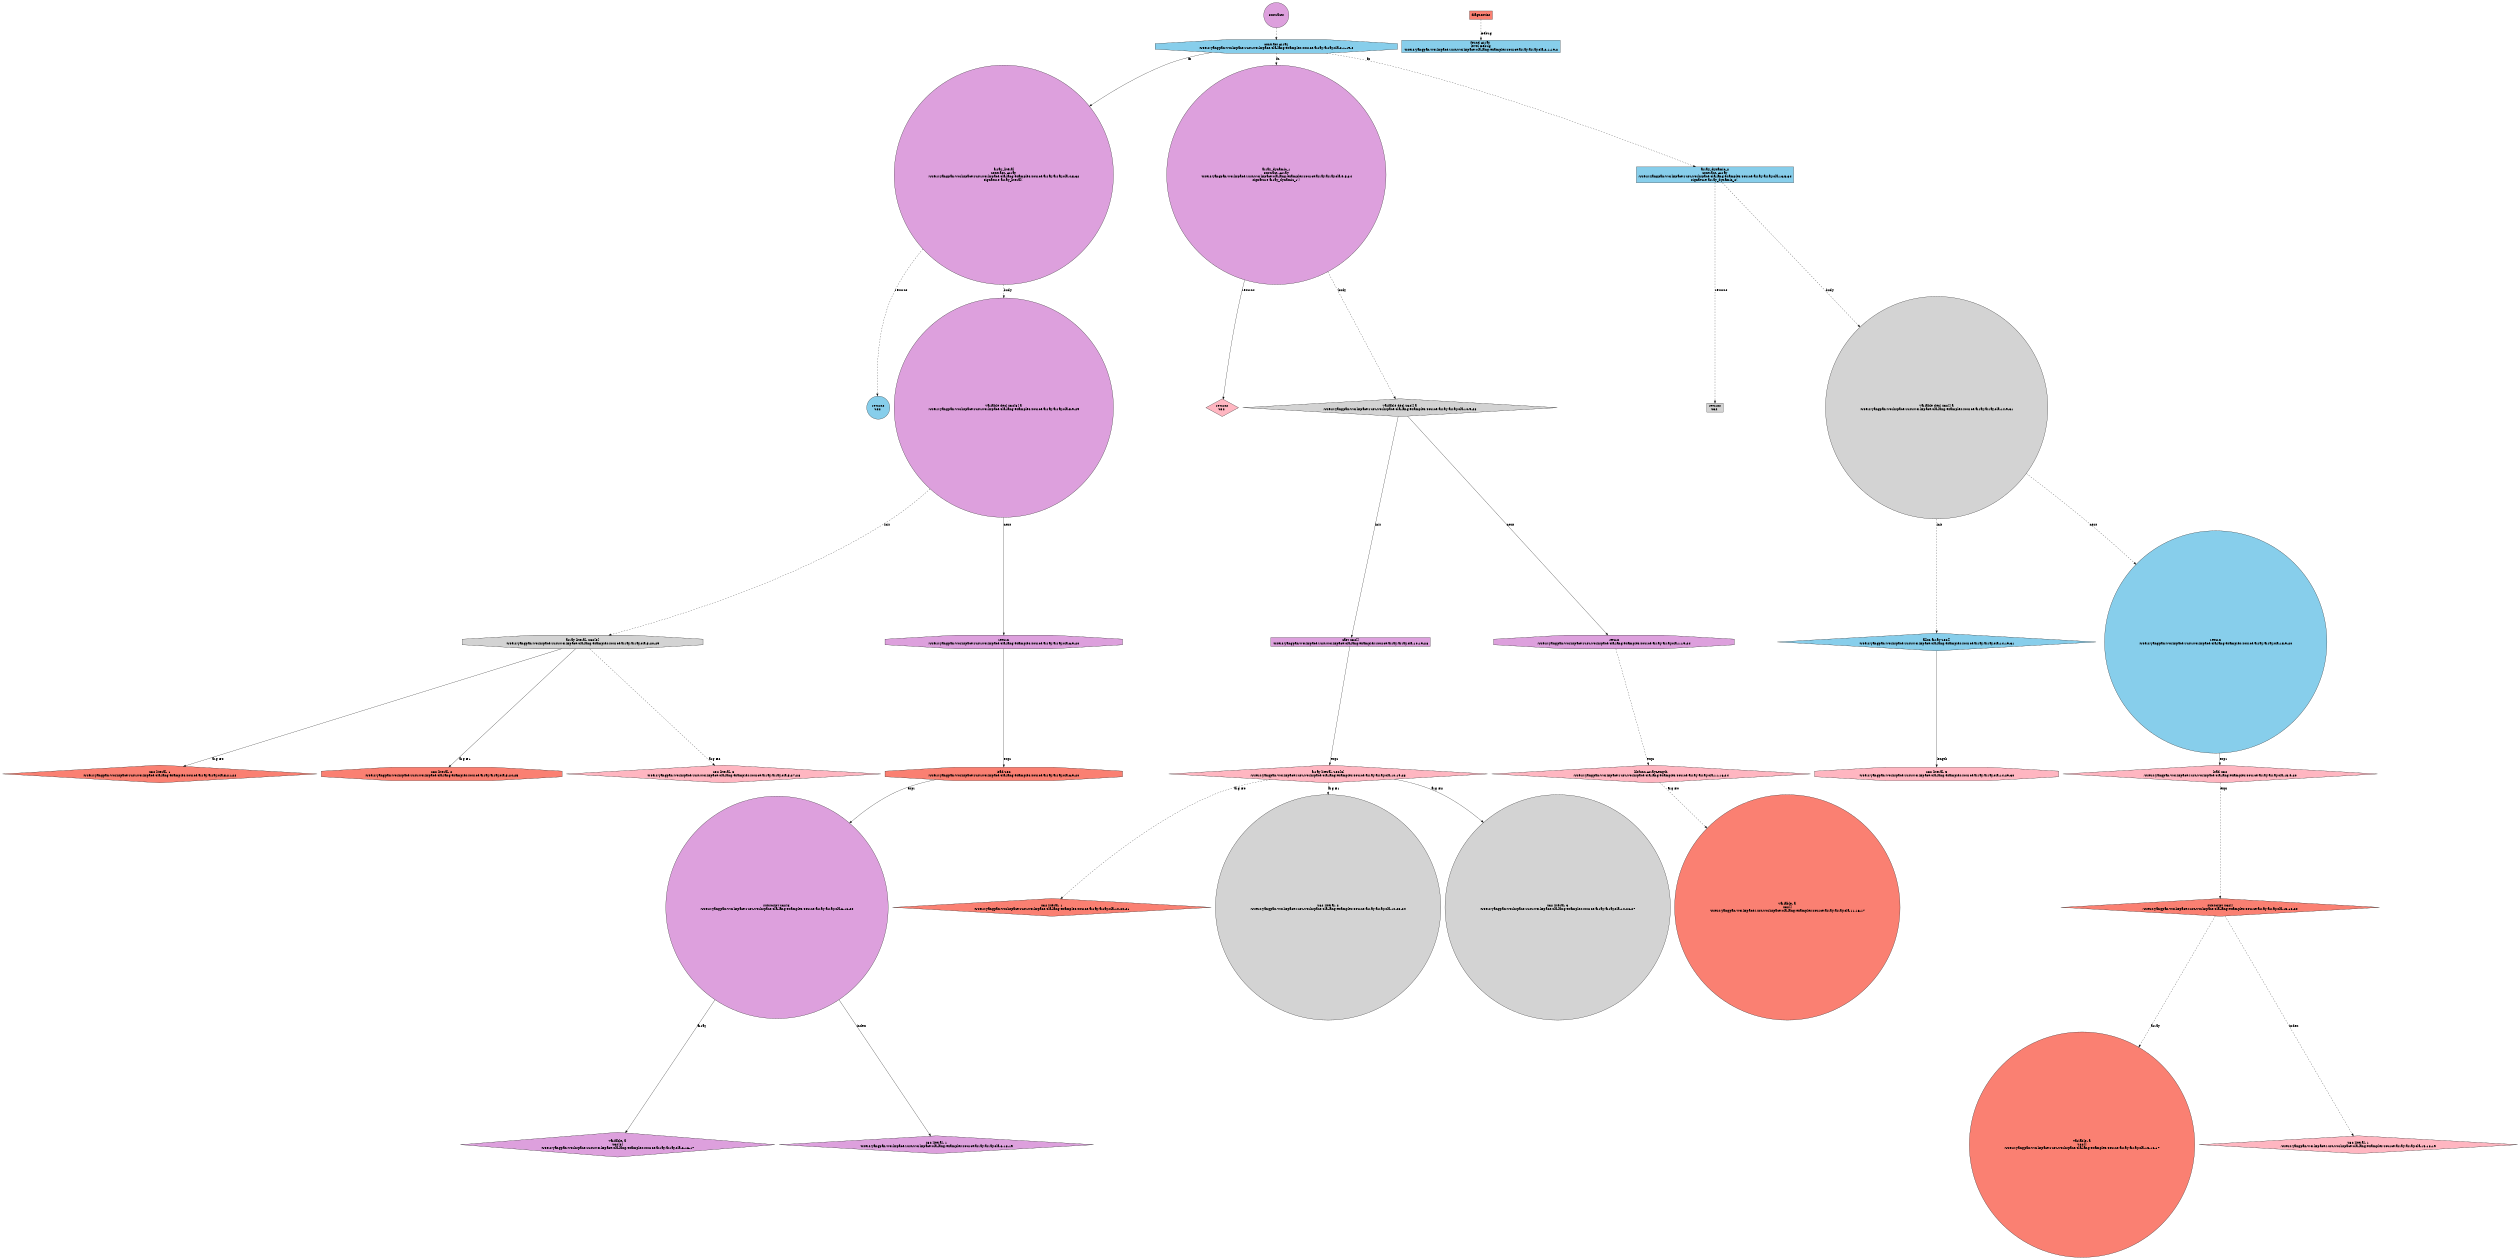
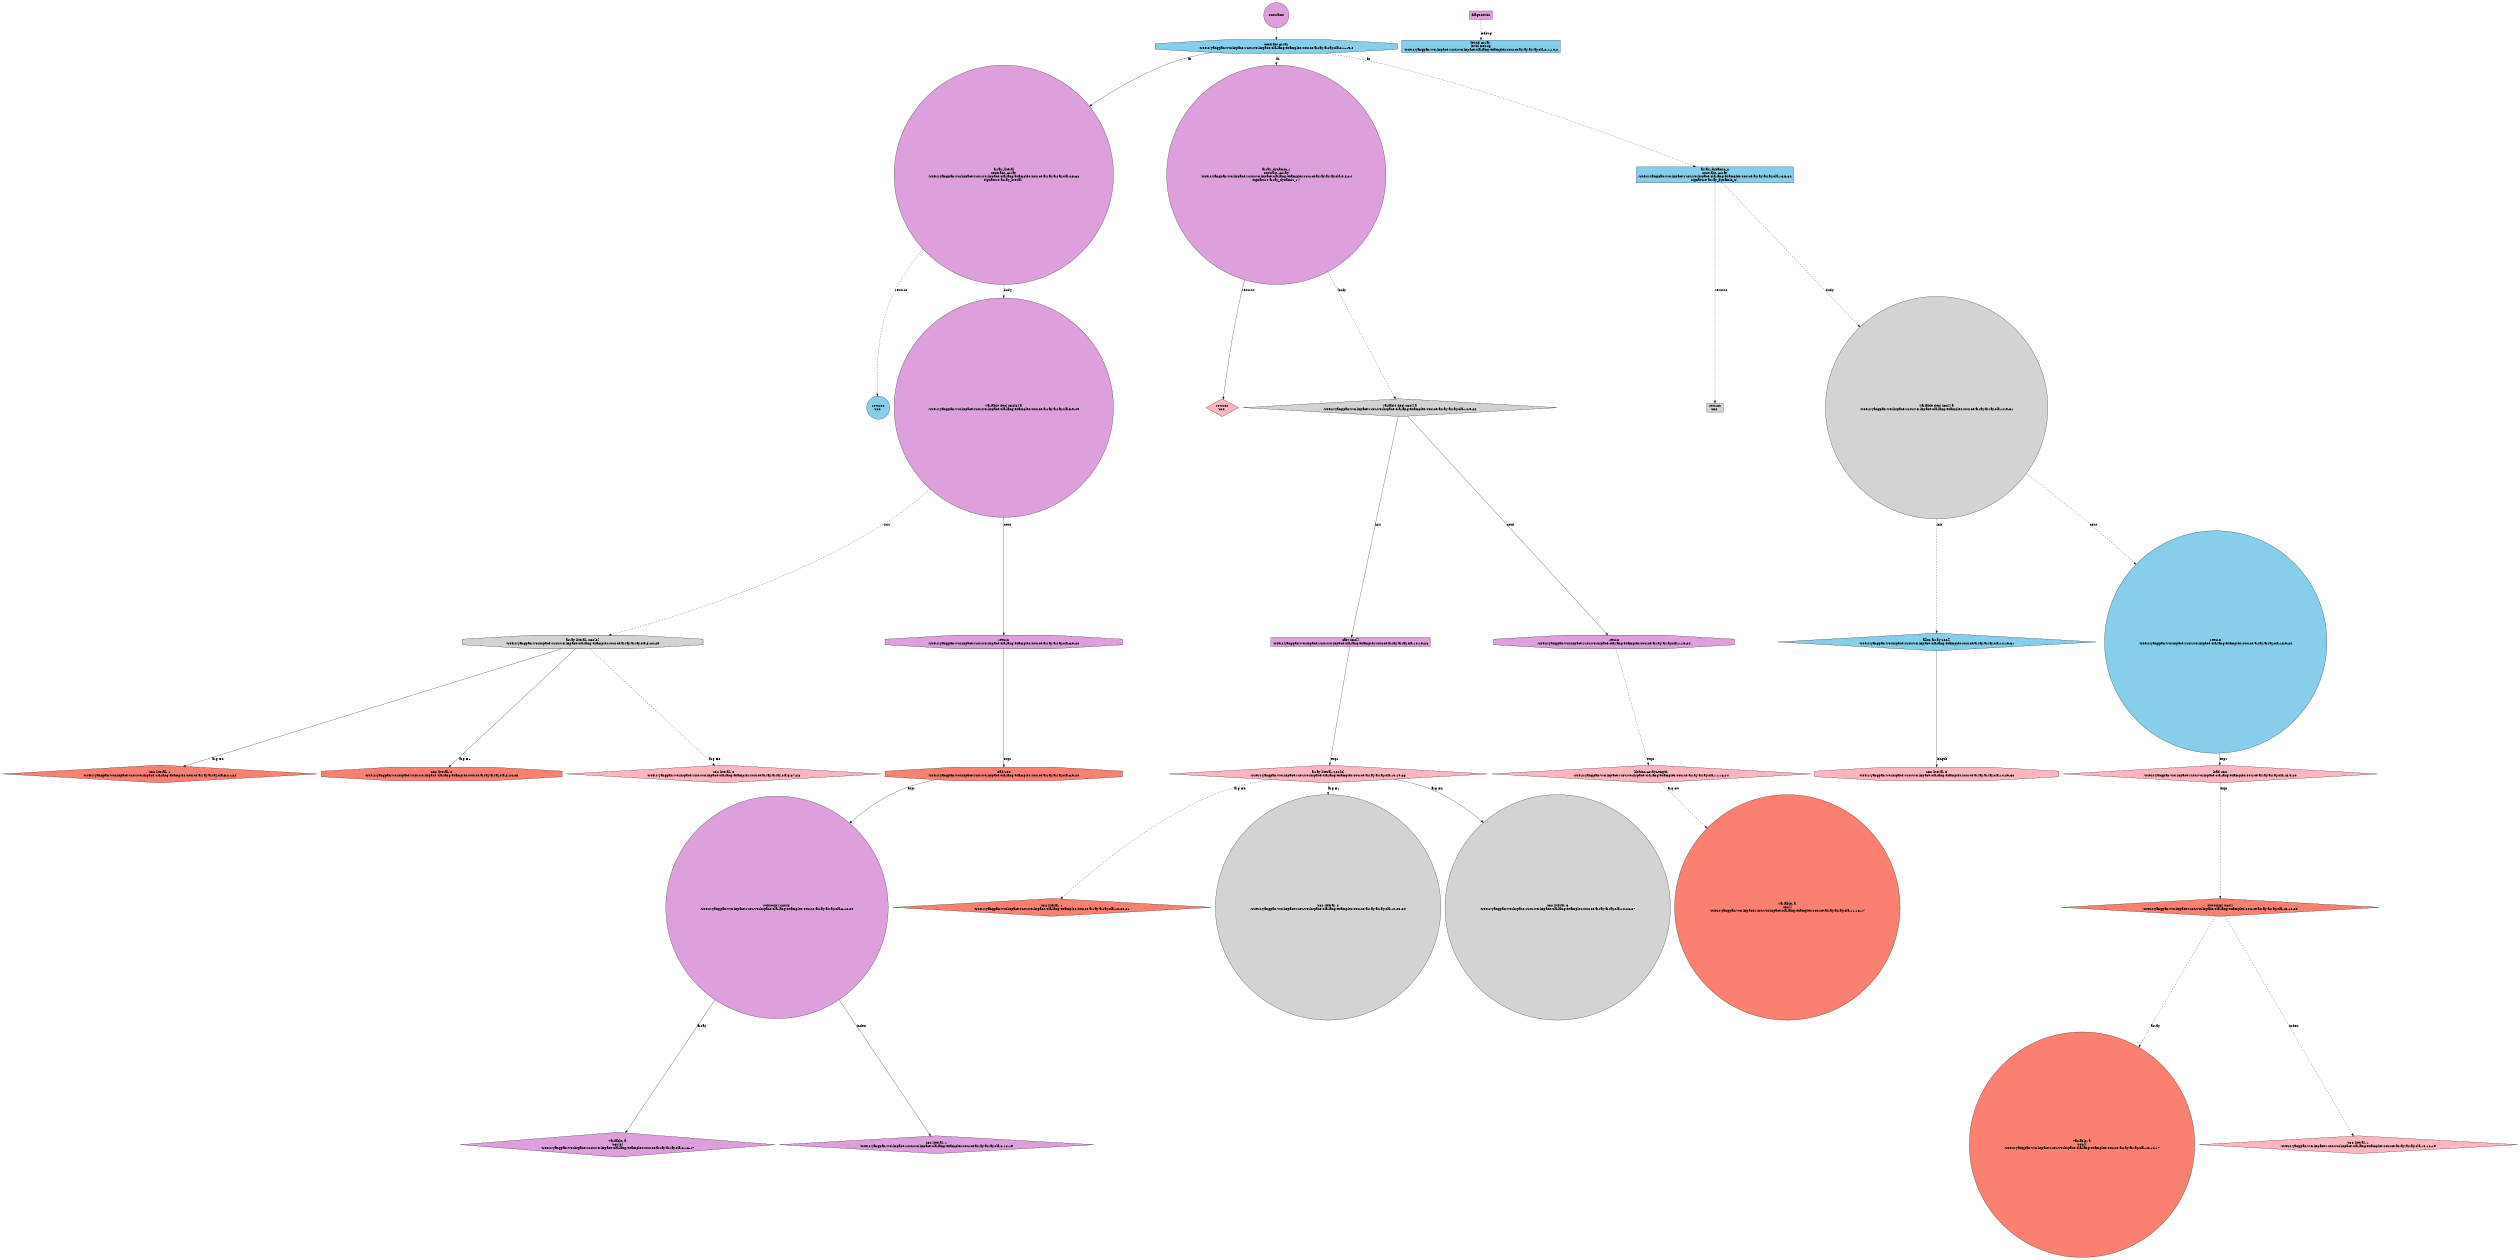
(1481, 15) -> (1481, 15)
